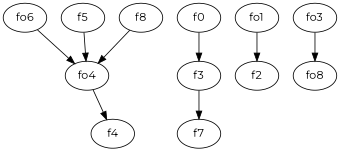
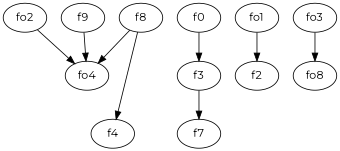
(25, 18) -> (25, 18)
(83, 18) -> (83, 18)
(98, 101) -> (128, 72)
